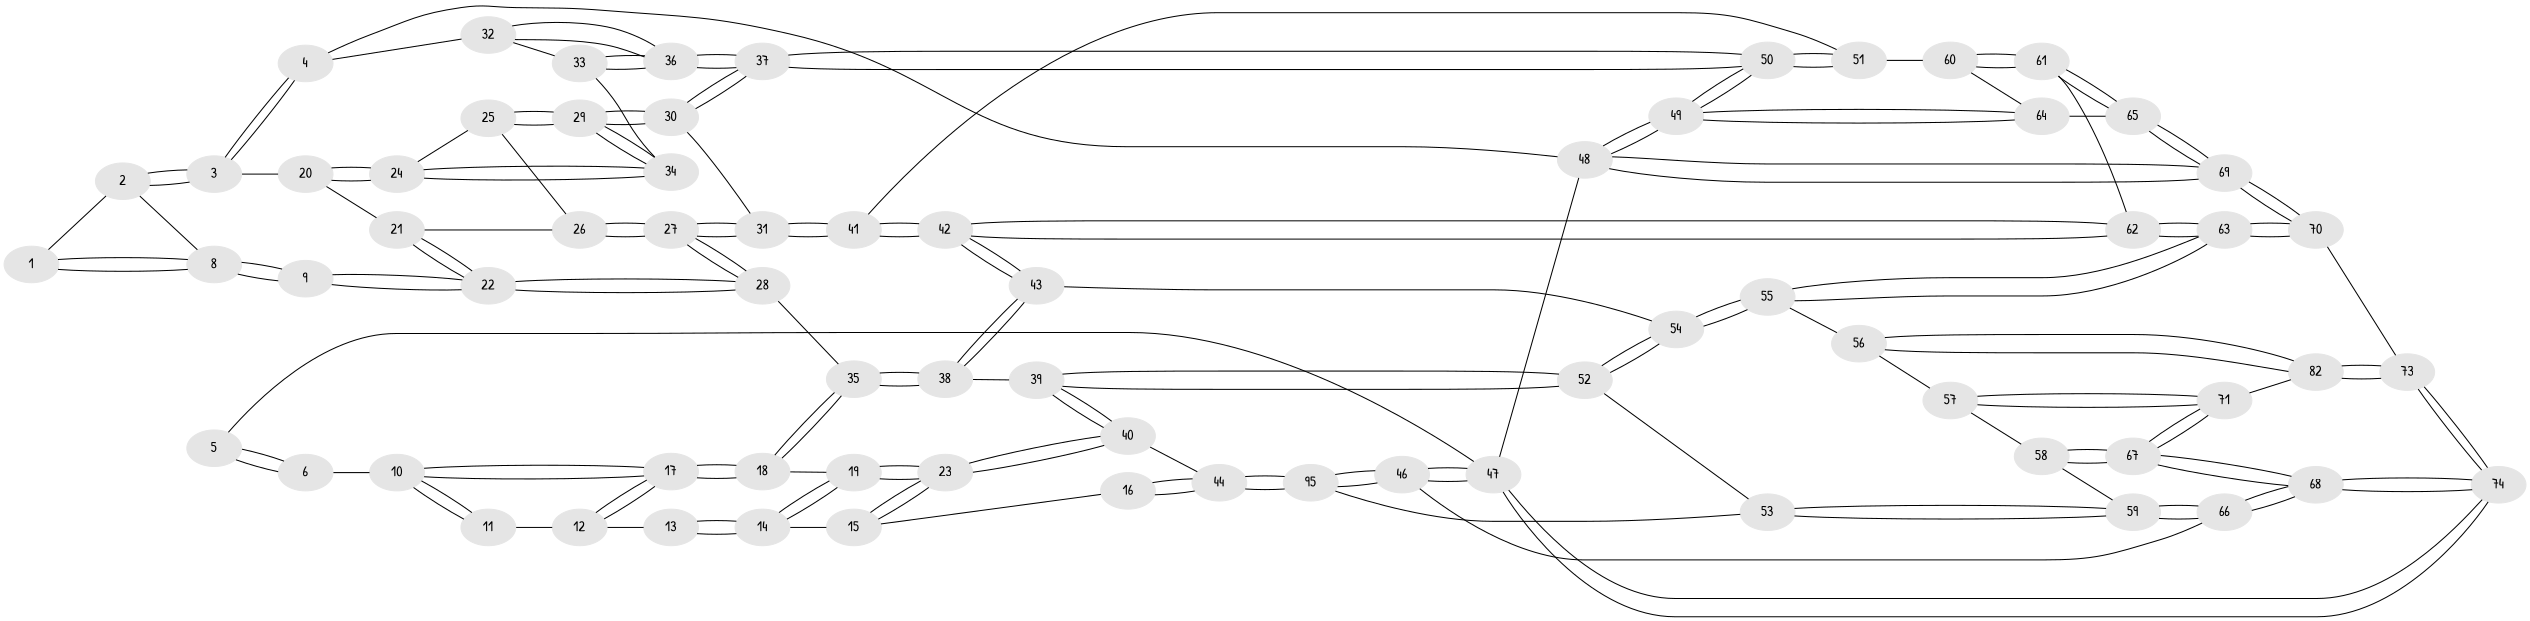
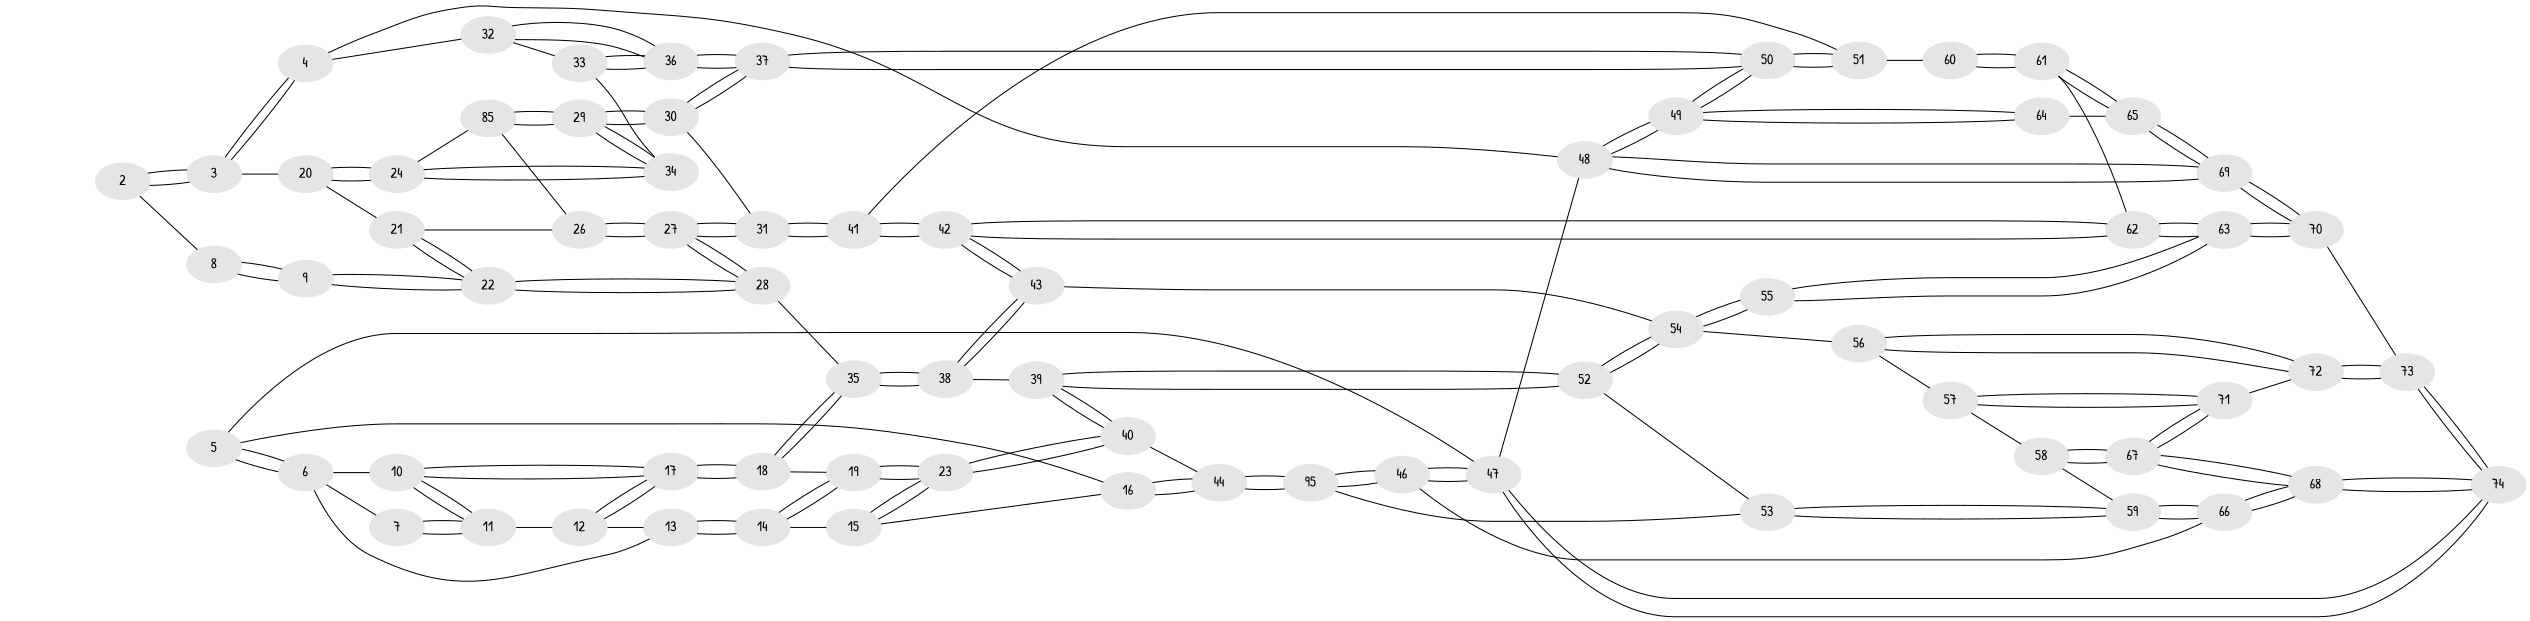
(1996, 88) -> none
(488, 118) -> (488, 118)
(31, 264) -> none
(1813, 320) -> (1768, 337)
(2316, 372) -> (2316, 372)
none -> (675, 424)
none -> (397, 527)
none -> (467, 581)
